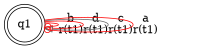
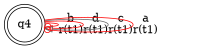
(25, 25) -> (25, 25)
